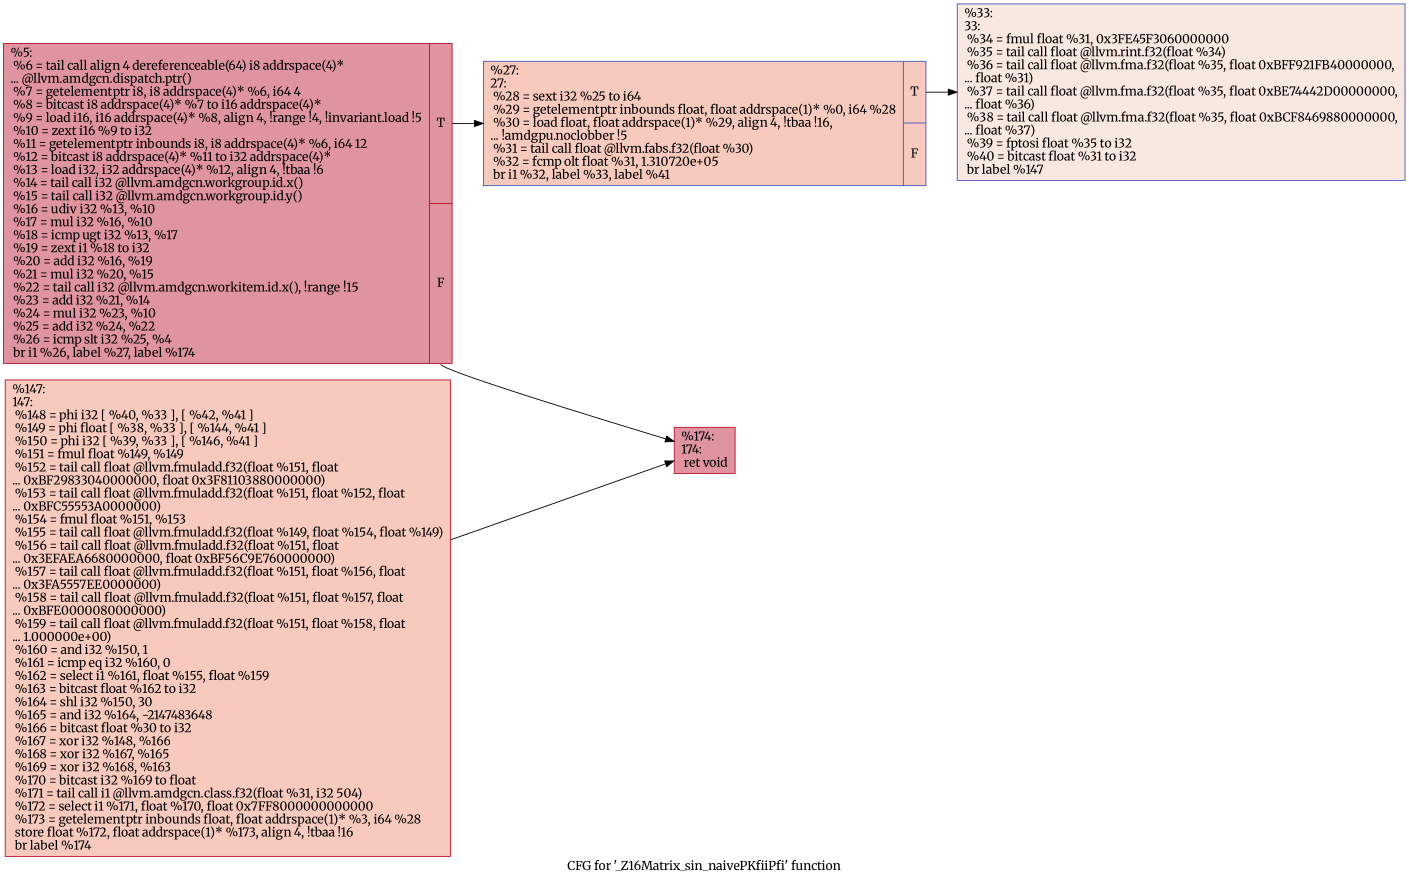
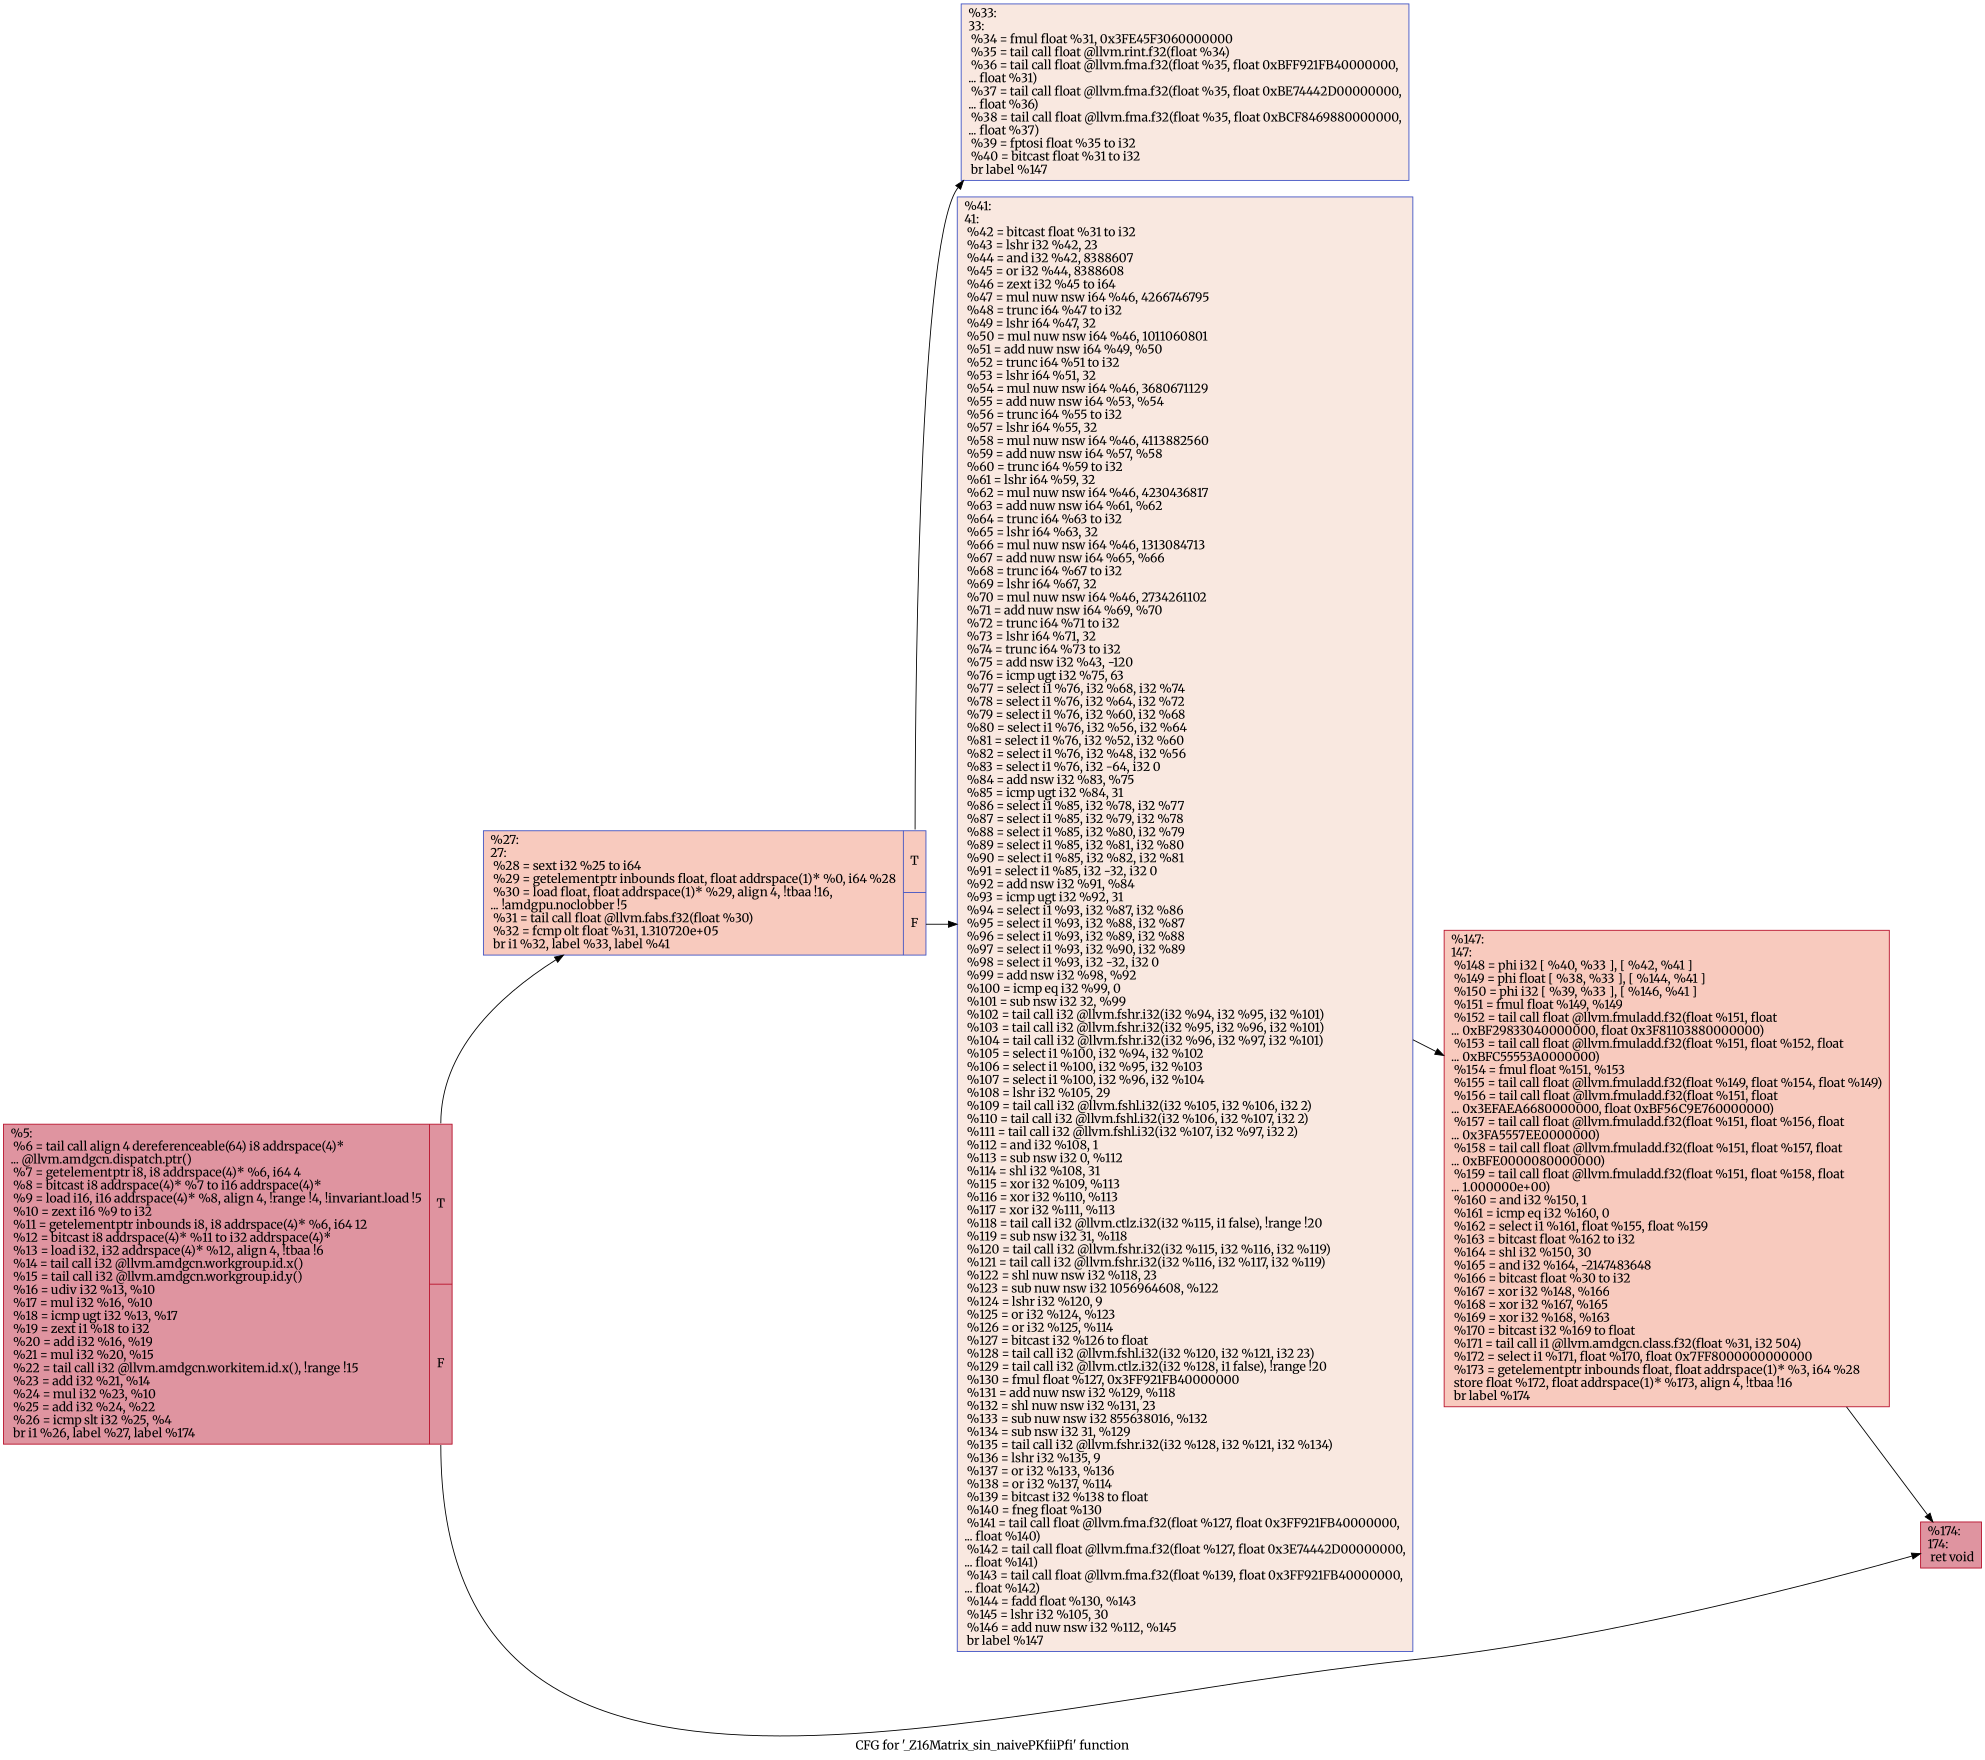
none -> (1185, 924)
